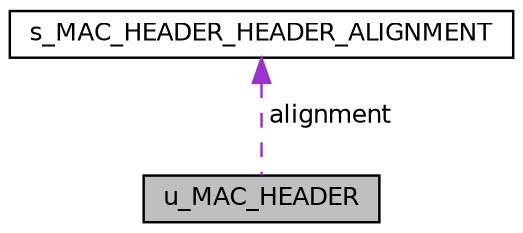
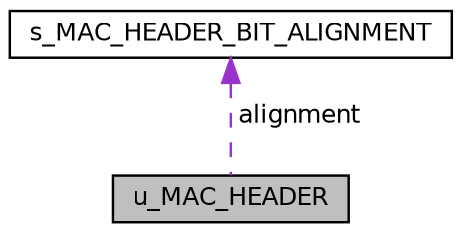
(262, 34) -> (231, 34)
